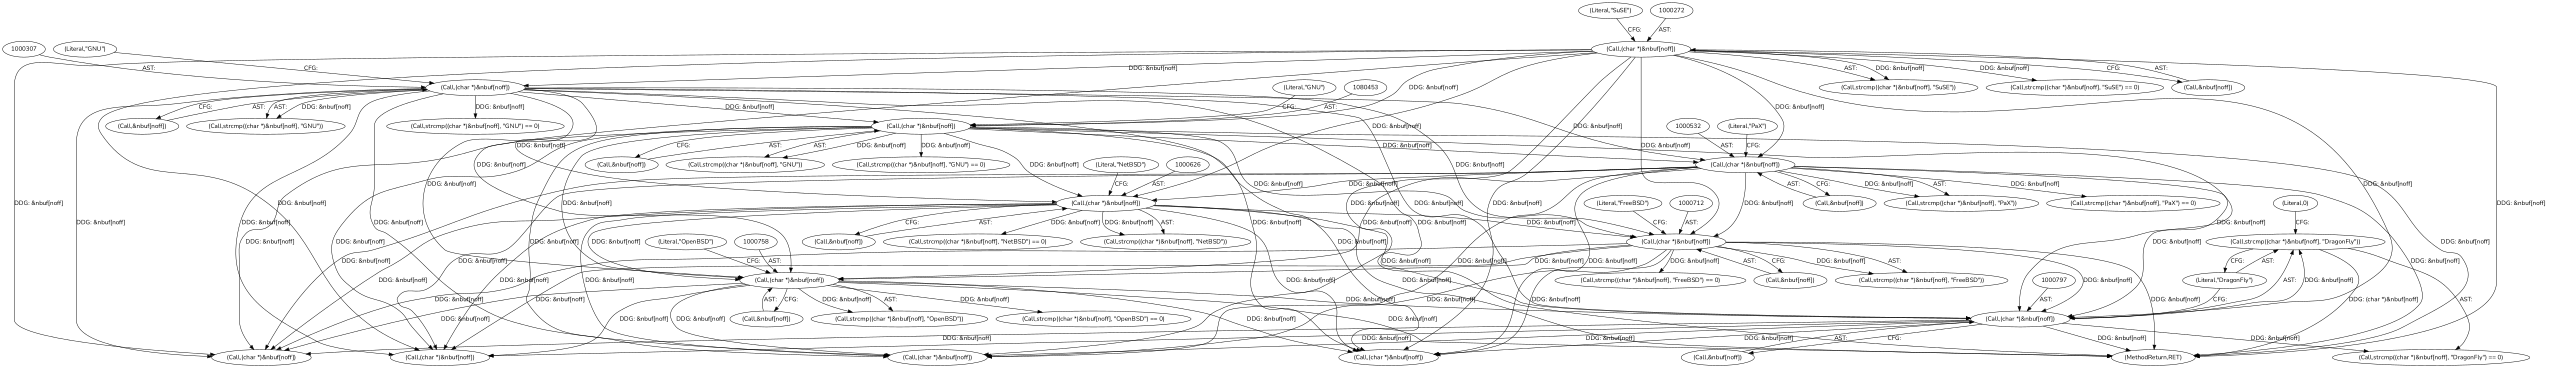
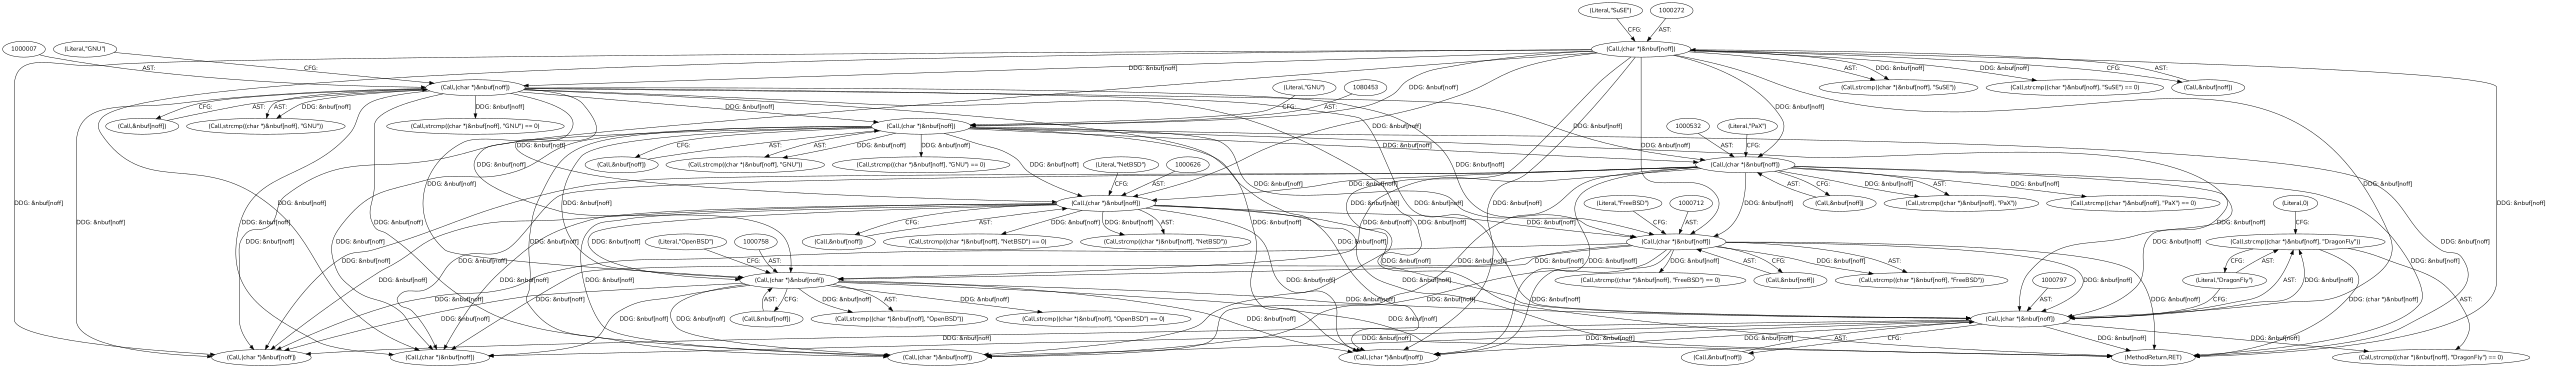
(24, 49) -> (24, 49)
